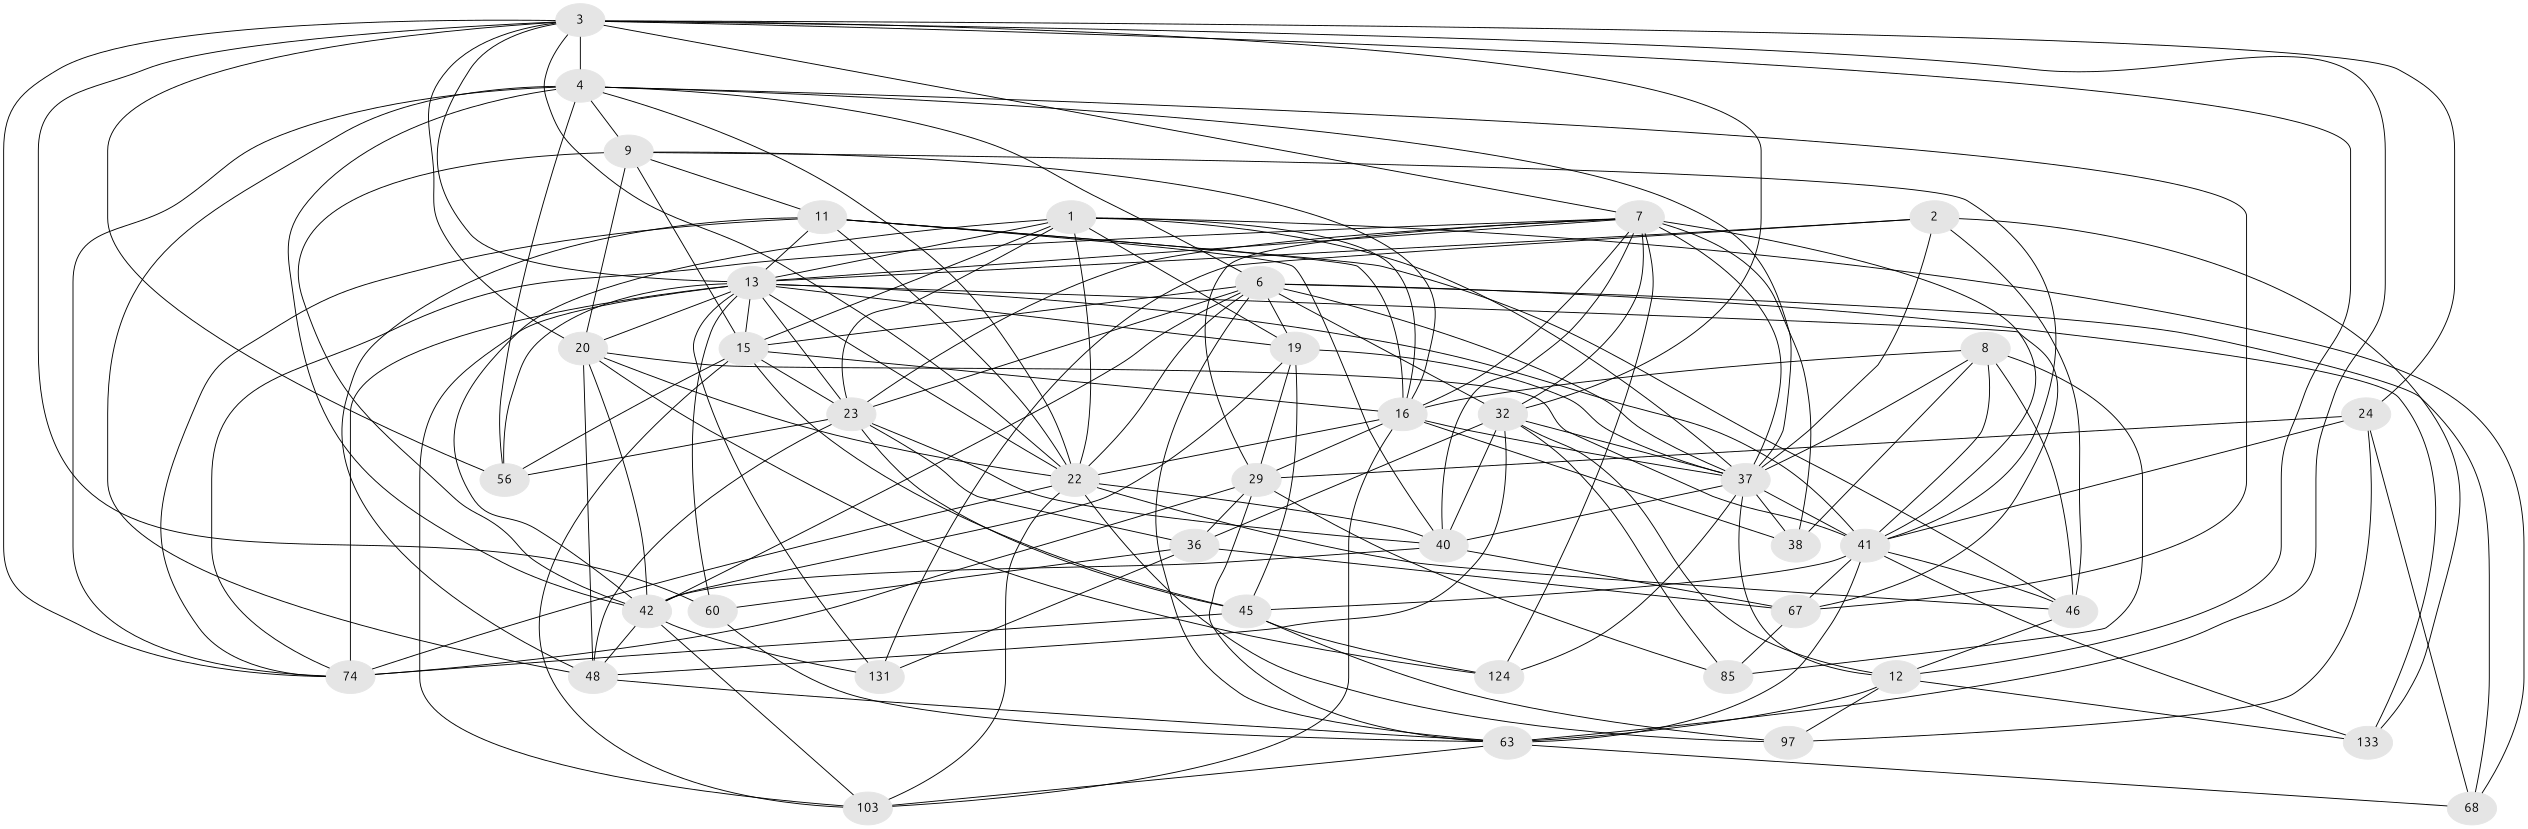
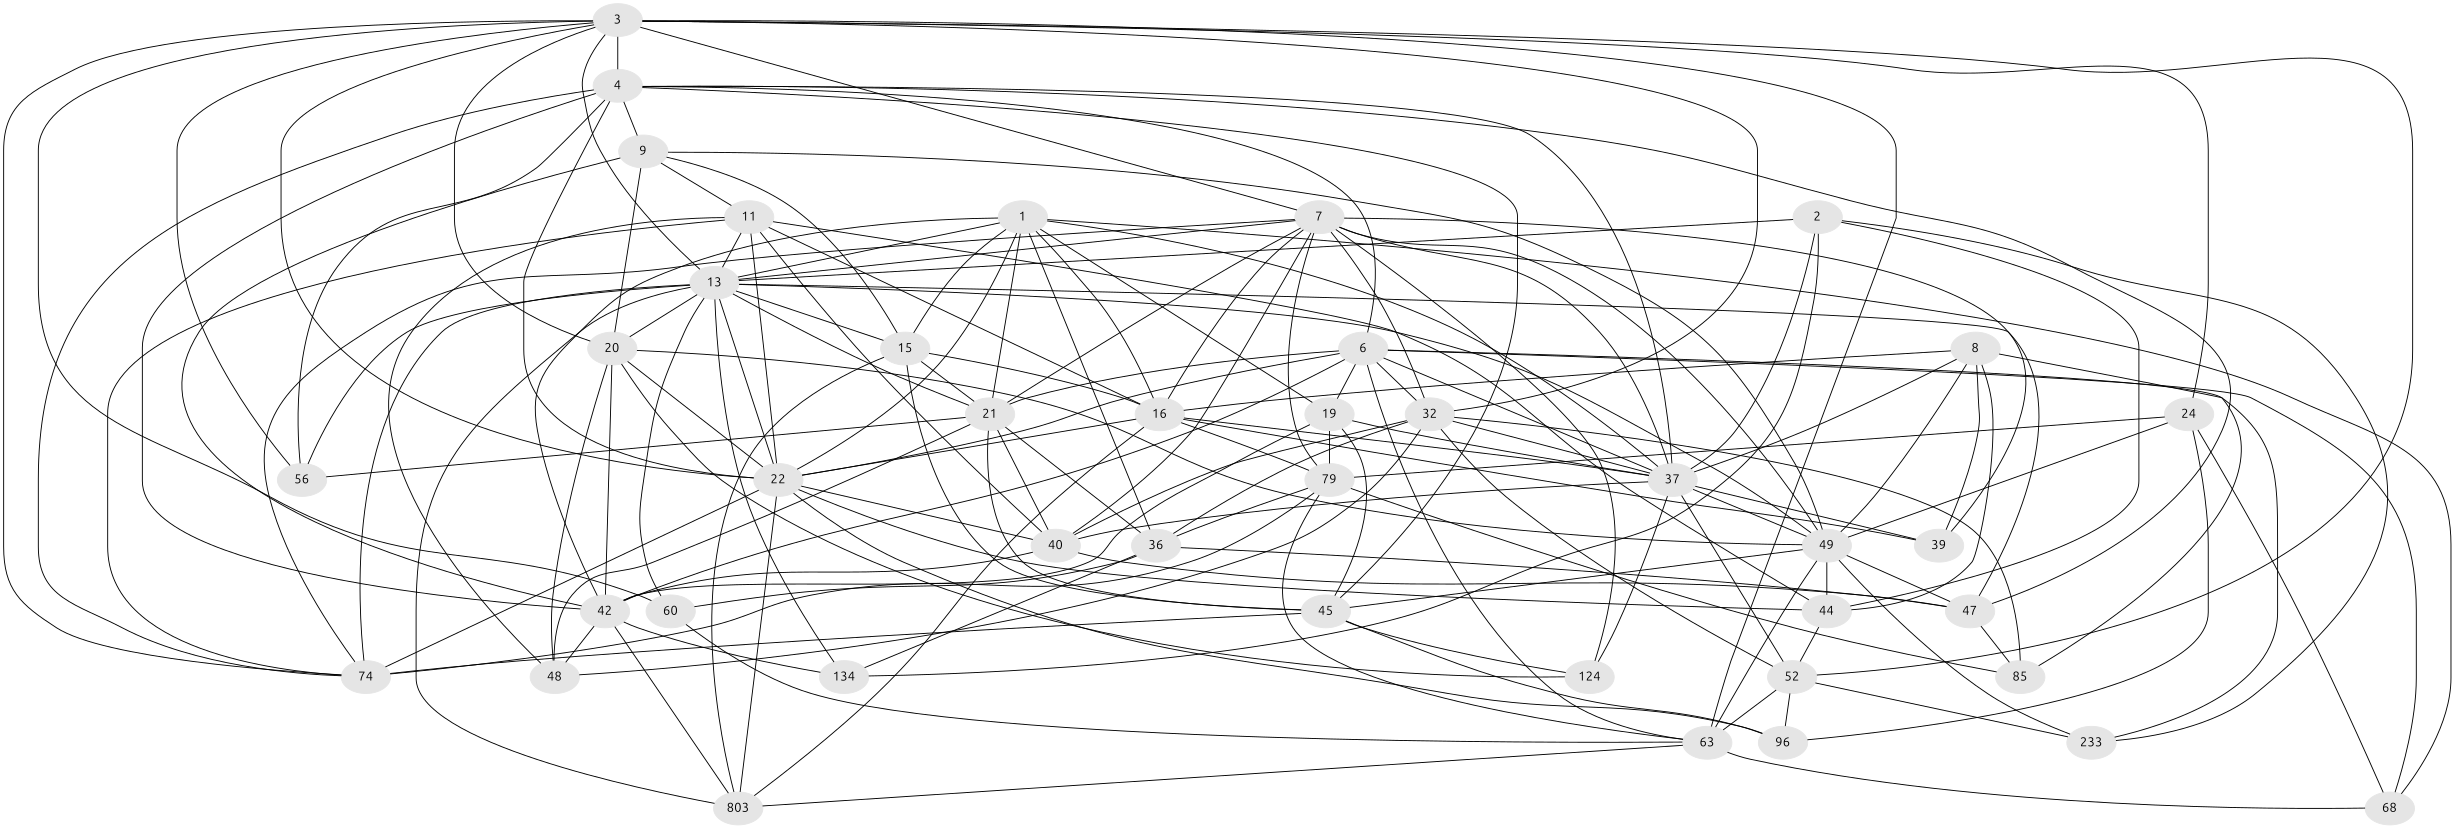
(1113, 176) -> none
(1036, 317) -> none
(979, 319) -> none
none -> (1084, 367)
(109, 400) -> (1306, 142)
(623, 412) -> none
(851, 414) -> (990, 414)
(1257, 480) -> (1330, 480)
(1796, 546) -> (1939, 546)
(1865, 546) -> (1827, 546)
(1796, 611) -> (1970, 611)
(2073, 611) -> (1827, 611)
(880, 677) -> (844, 677)
(1896, 677) -> (1792, 677)
(1050, 713) -> none
(1789, 743) -> (1783, 743)
(2368, 743) -> (2091, 743)
(868, 808) -> (738, 808)
